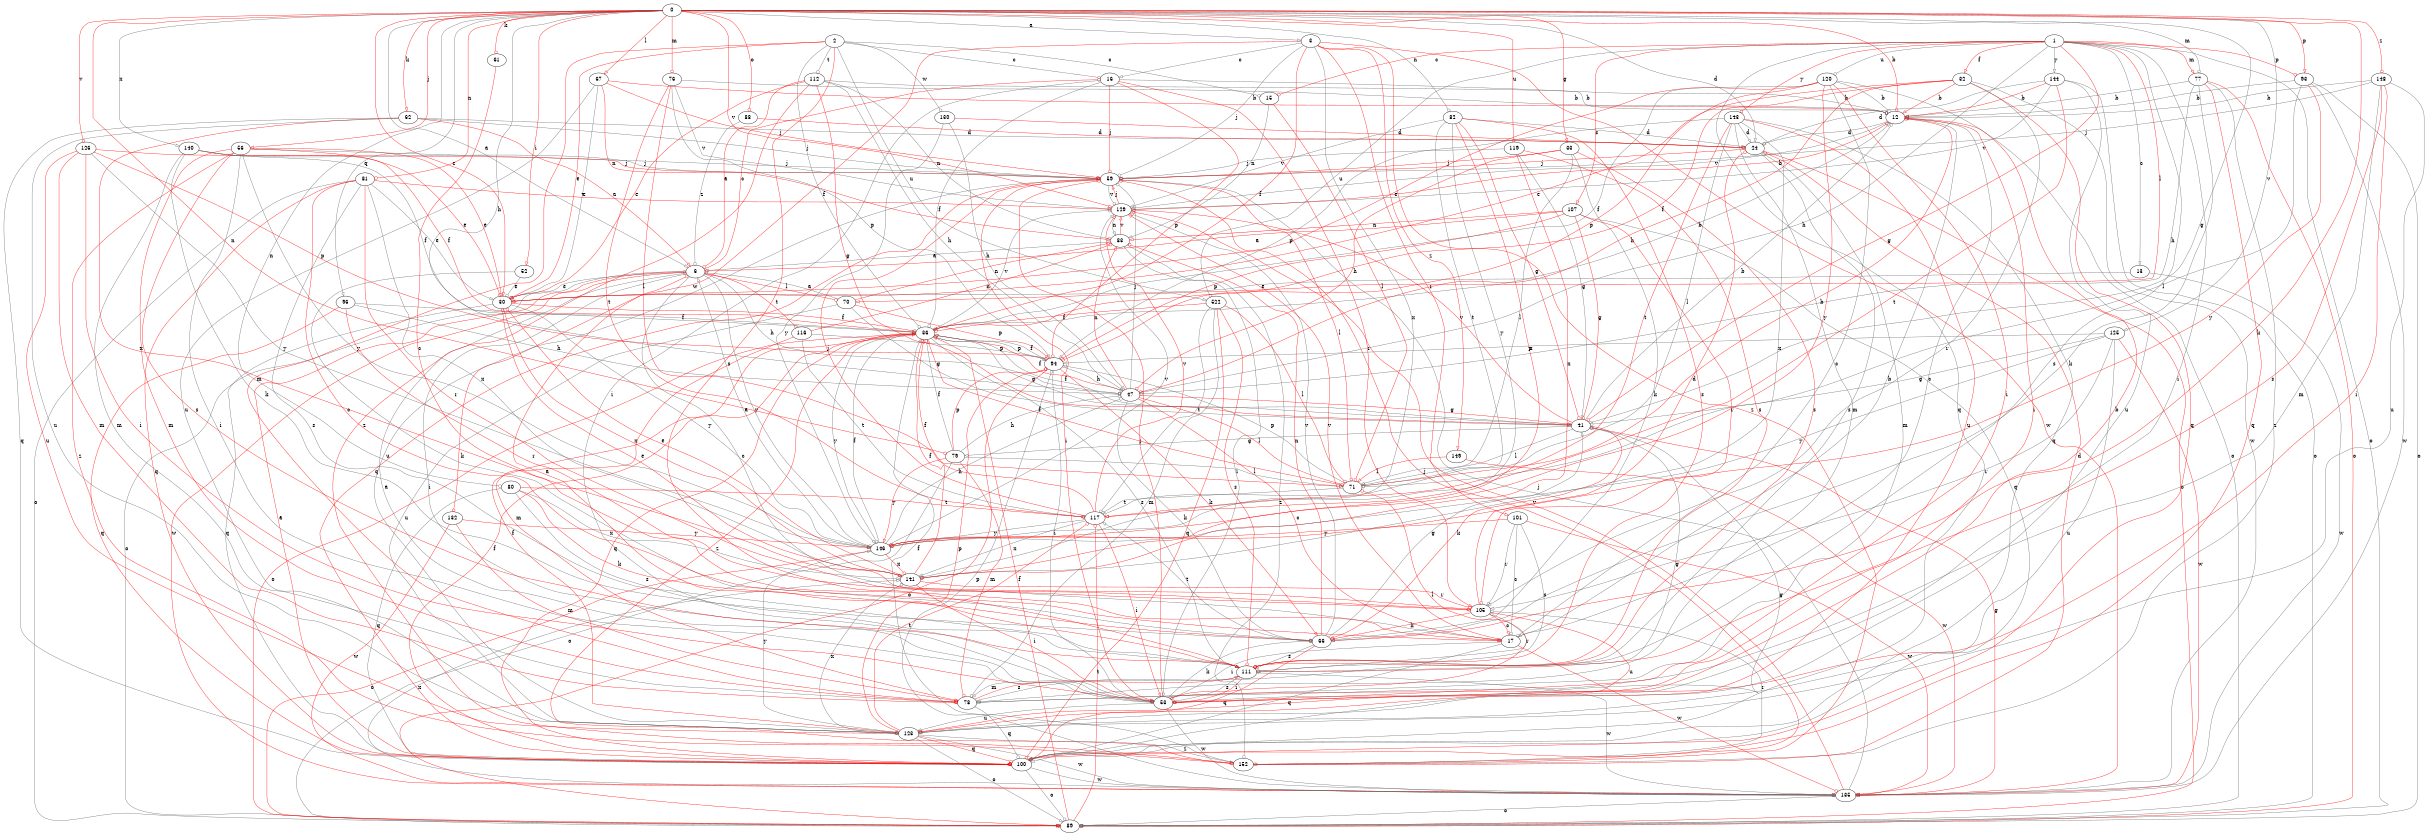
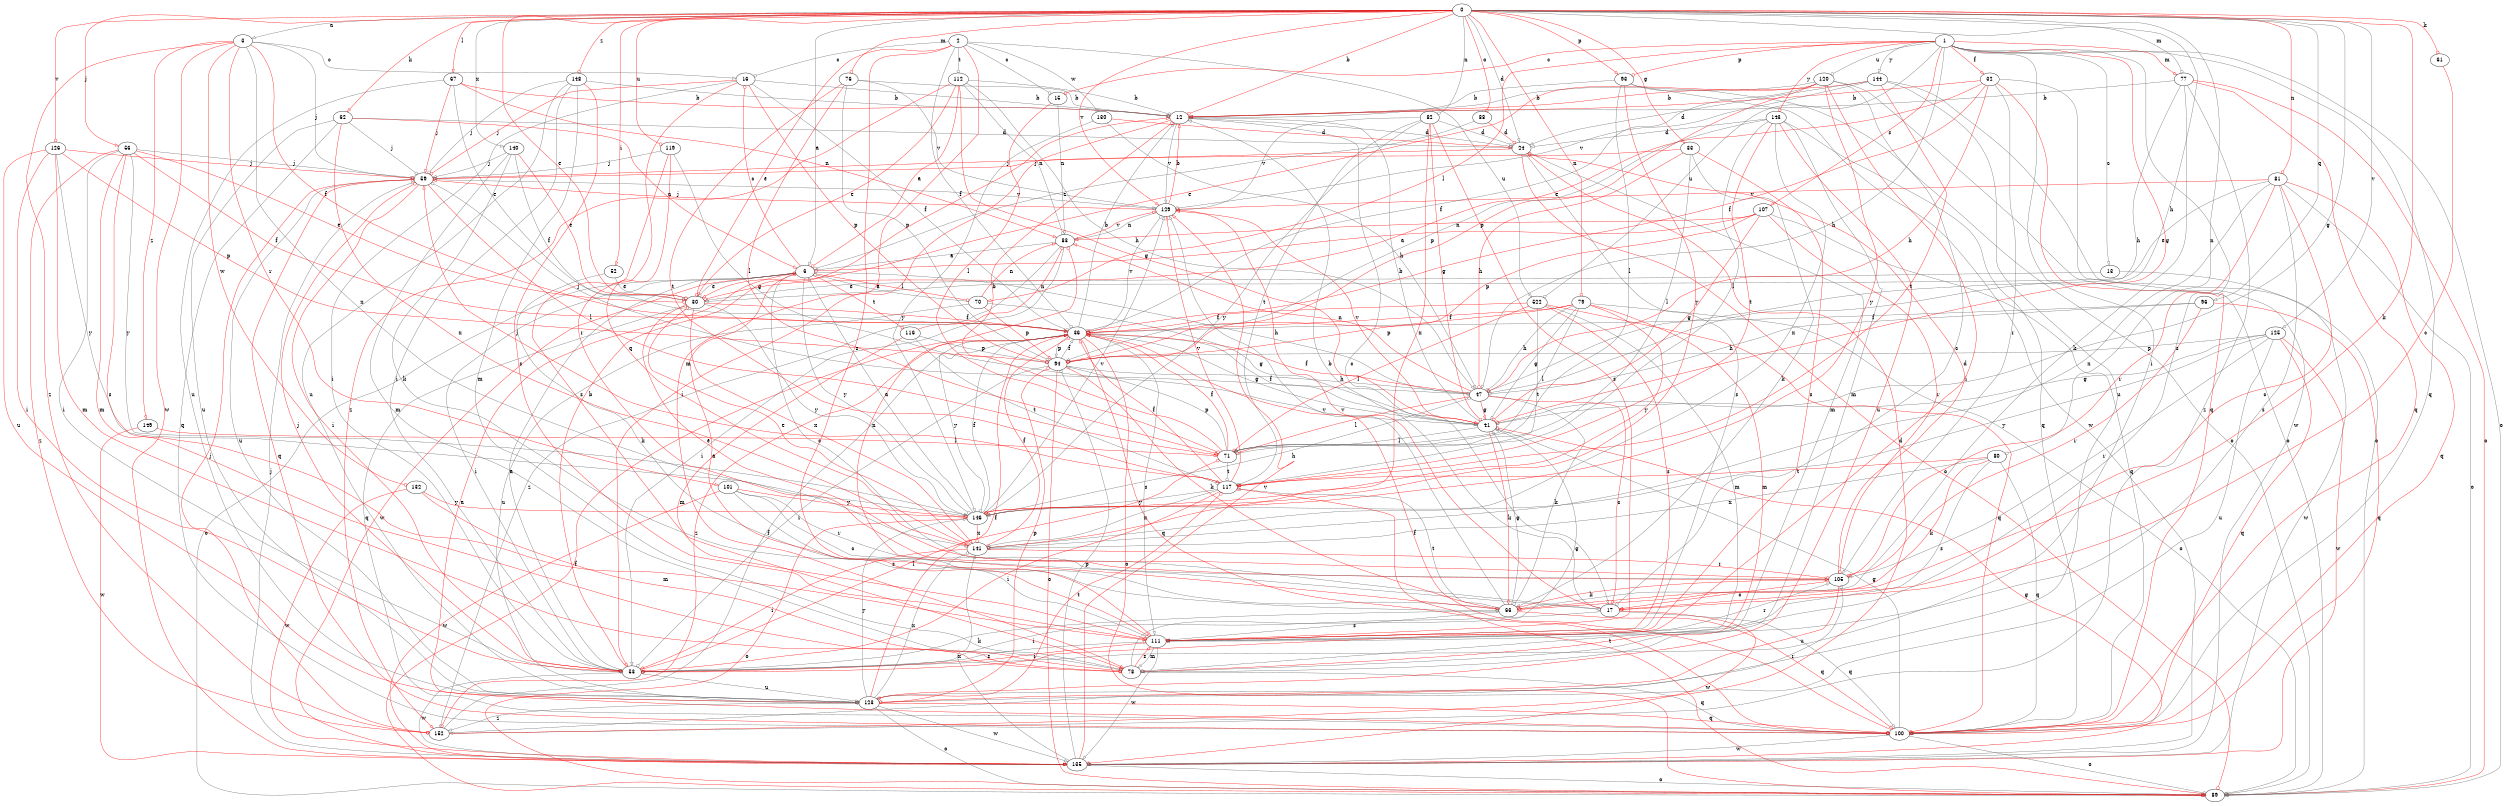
(1569, 364) -> (631, 349)
(937, 397) -> (1367, 320)
(1270, 437) -> (1532, 361)
none -> (2180, 645)
(1958, 650) -> (392, 393)
